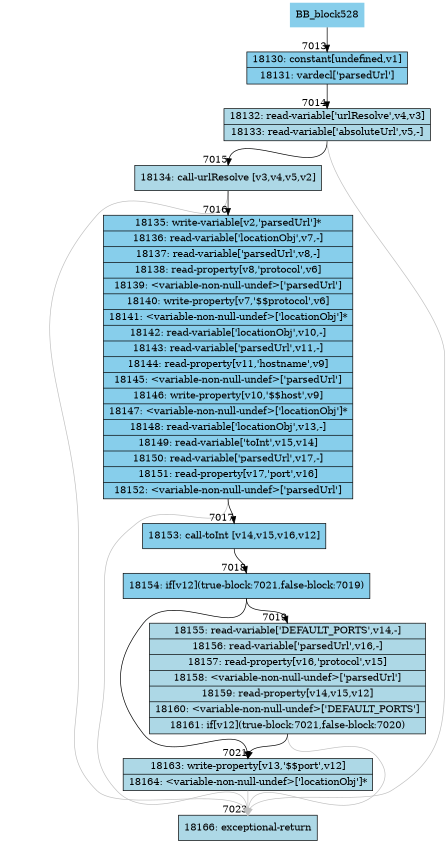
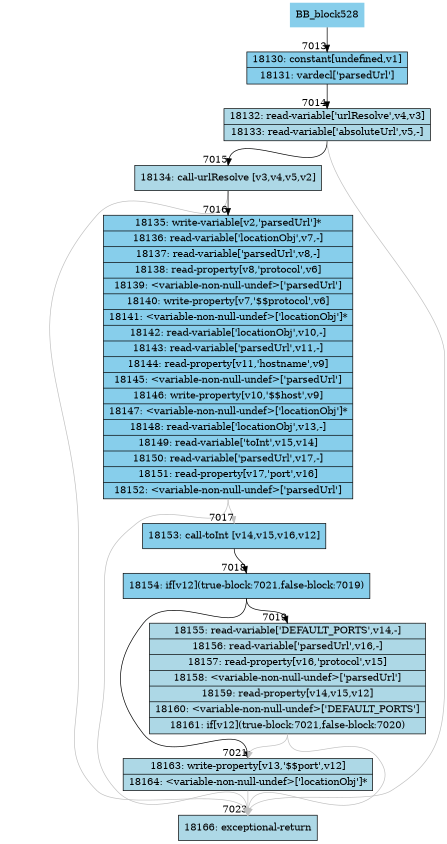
(230, 509) -> (230, 509)
(271, 746) -> (271, 746)
